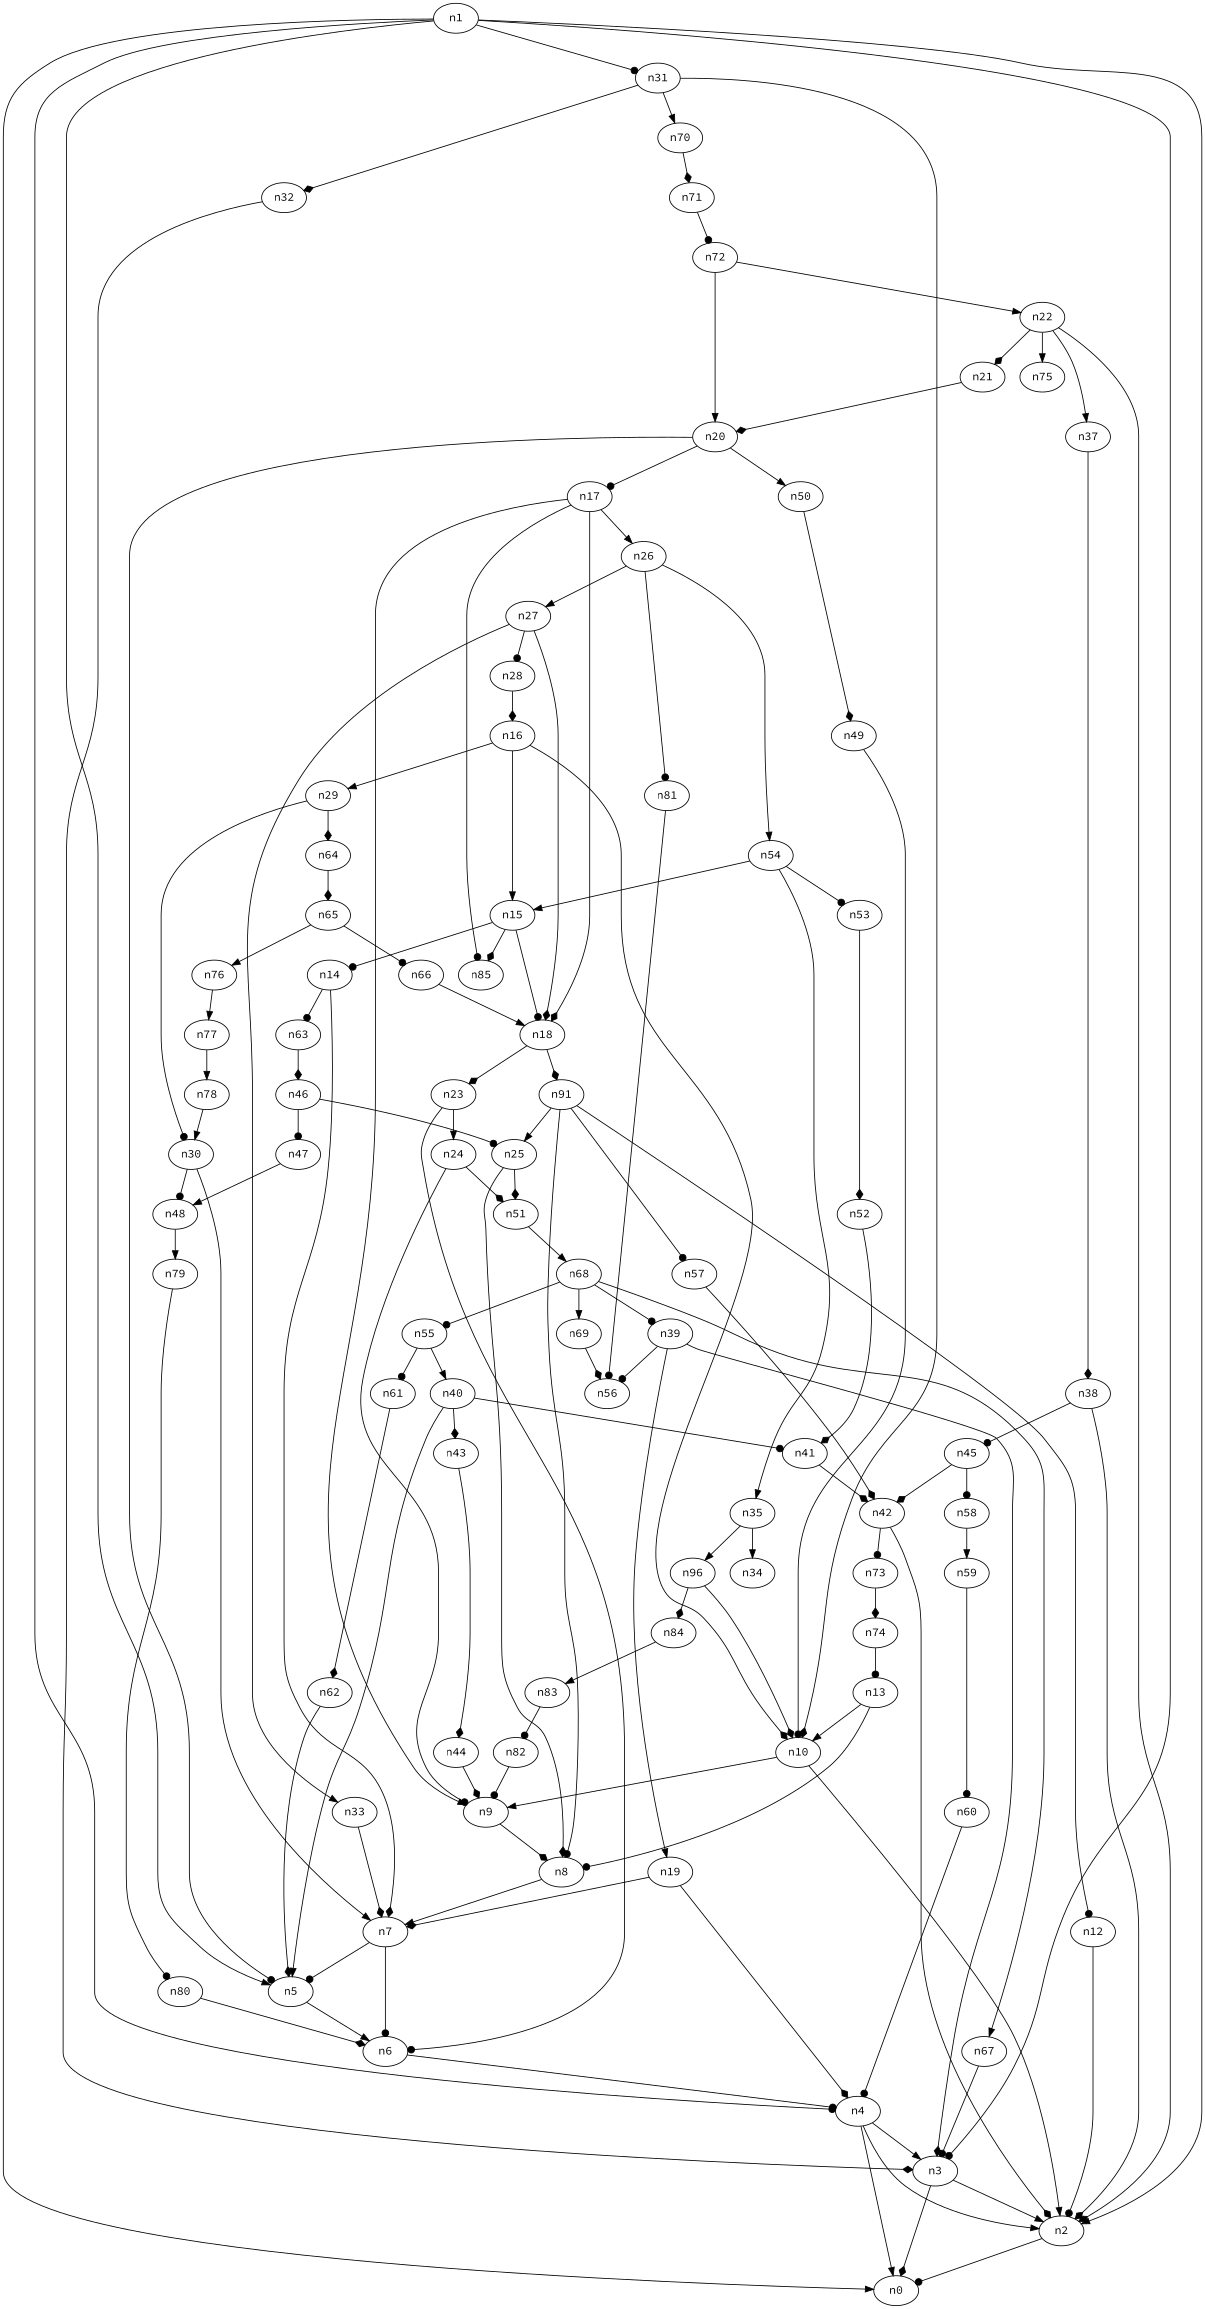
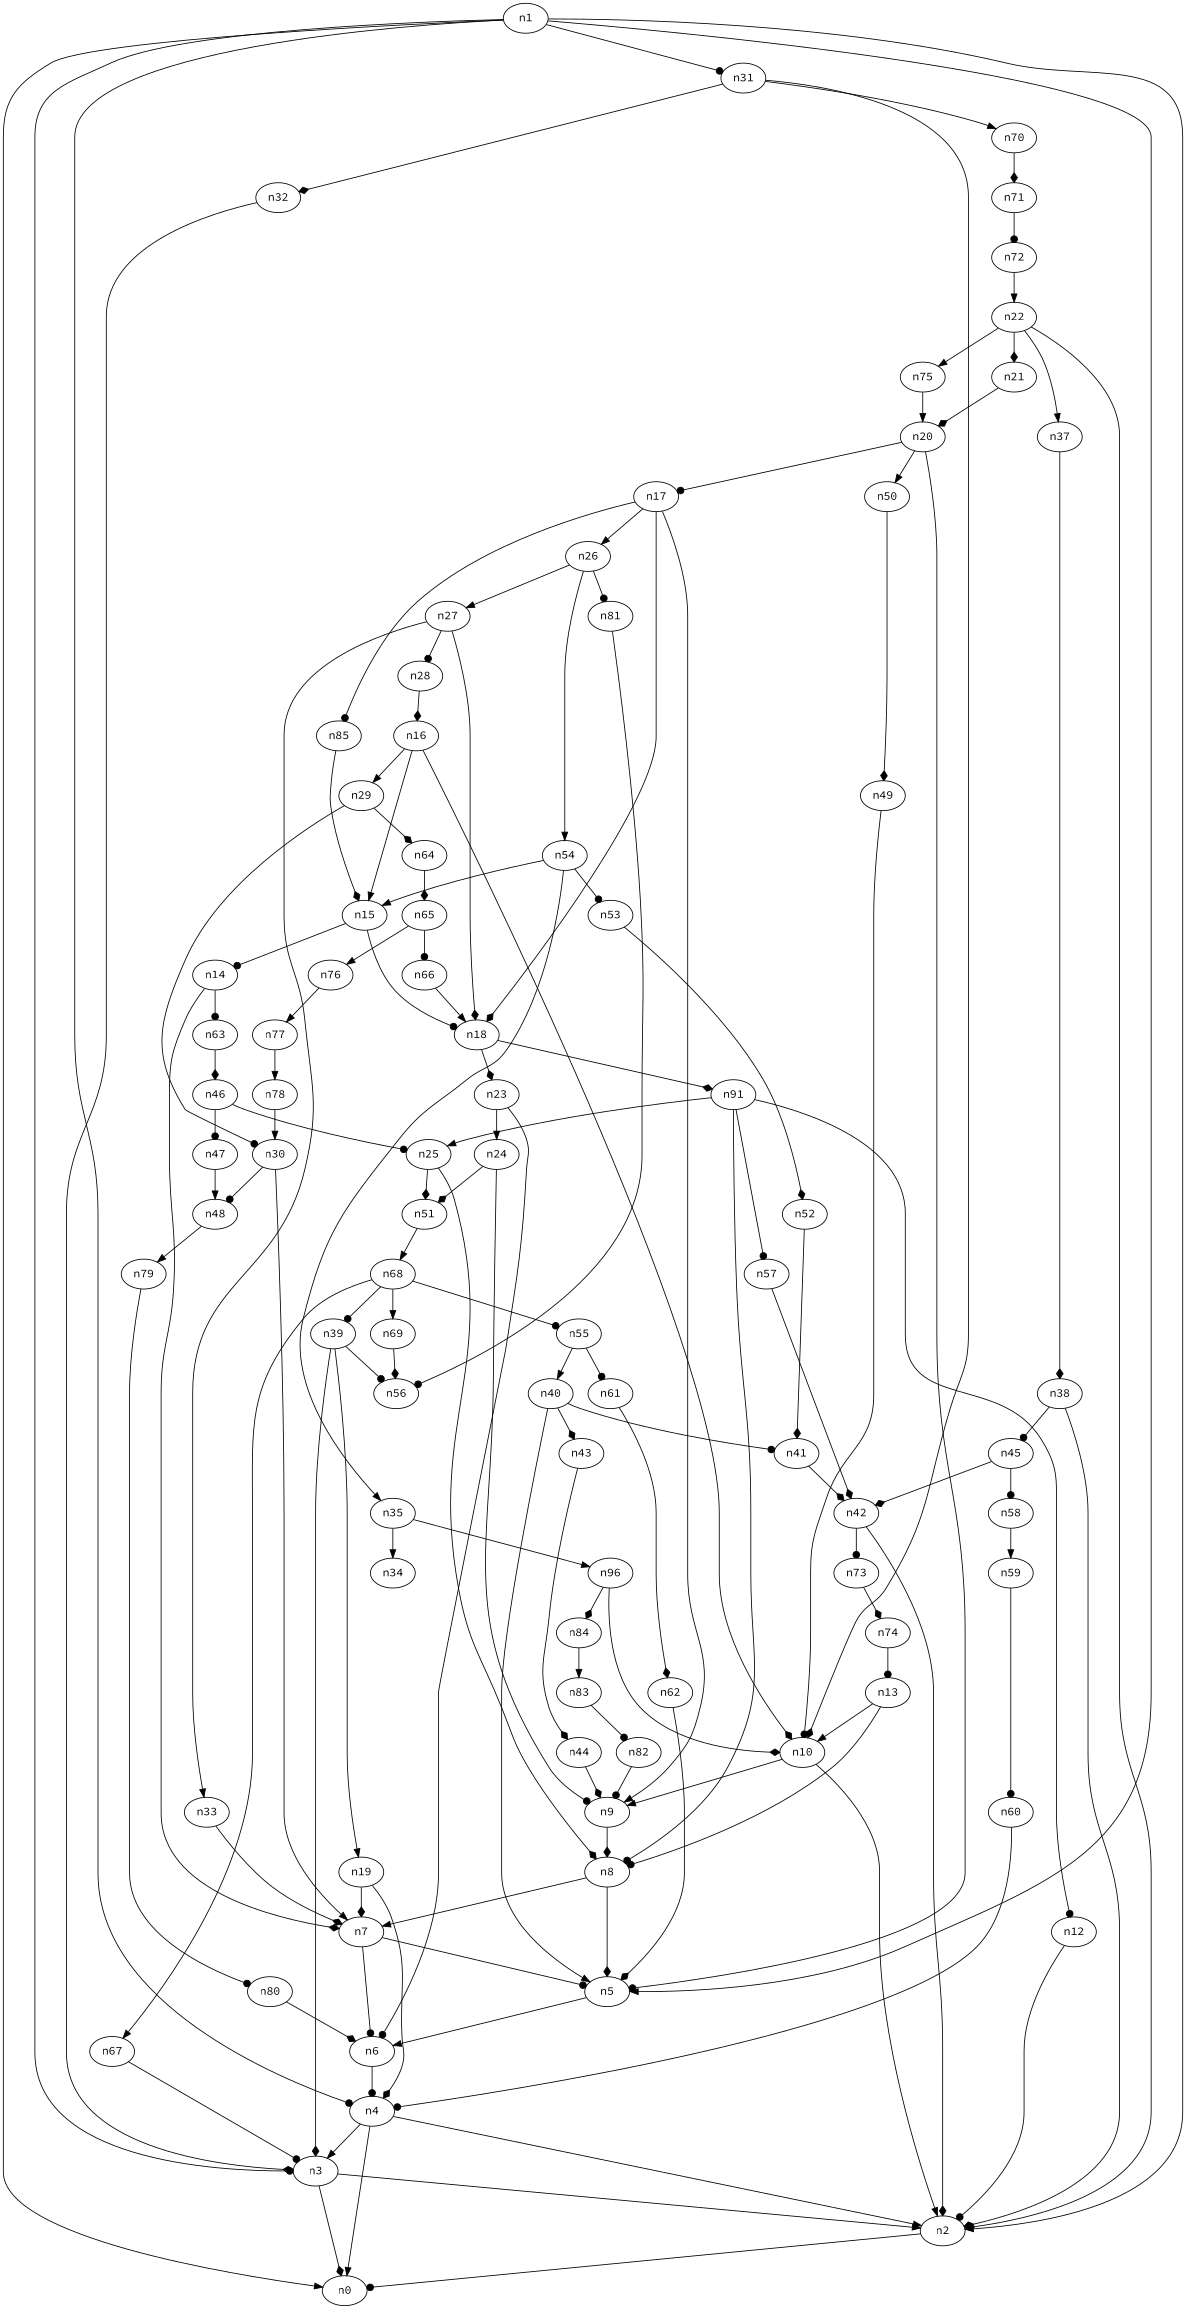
(715, 343) -> (923, 403)
(499, 941) -> (334, 822)
none -> (607, 1927)
